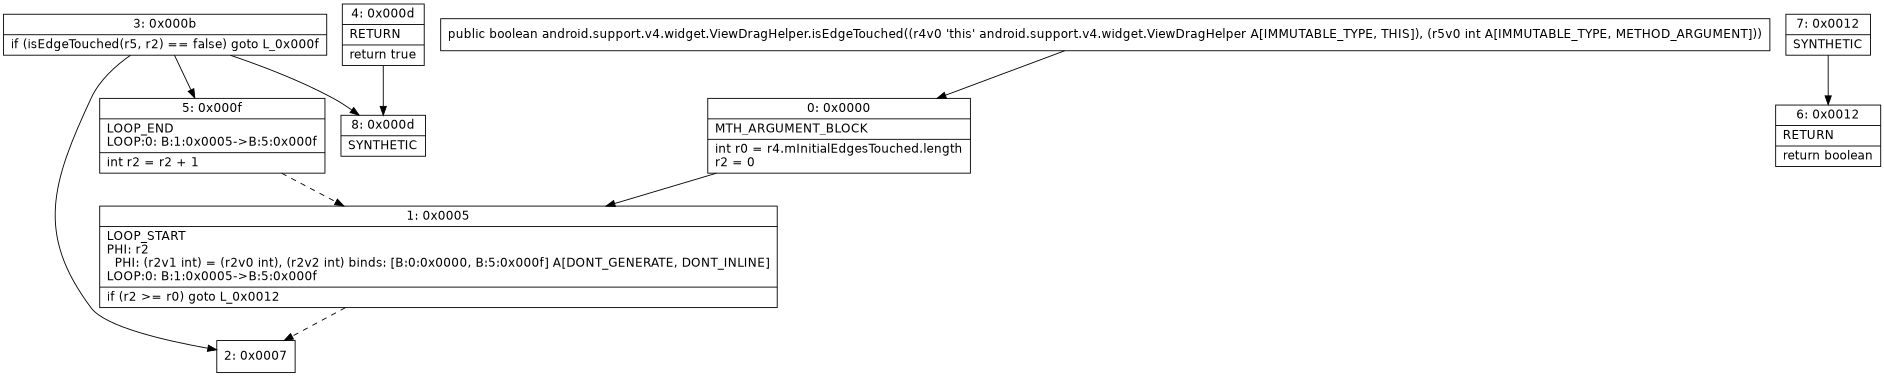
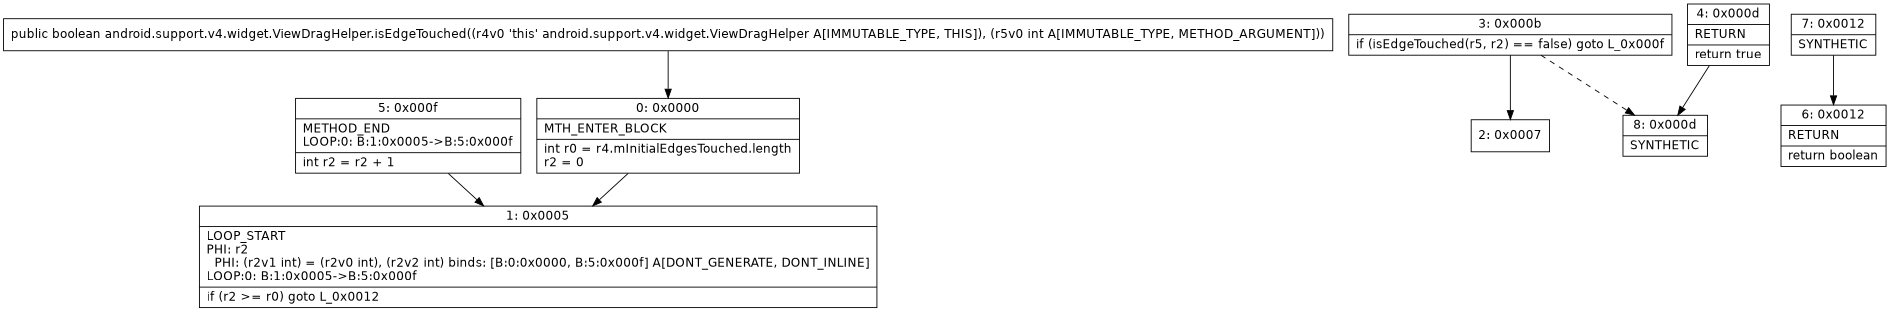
(183, 72) -> none
(293, 79) -> (1584, 83)
(141, 129) -> (347, 129)
(791, 129) -> (606, 129)
(309, 188) -> (463, 187)
(319, 322) -> none
